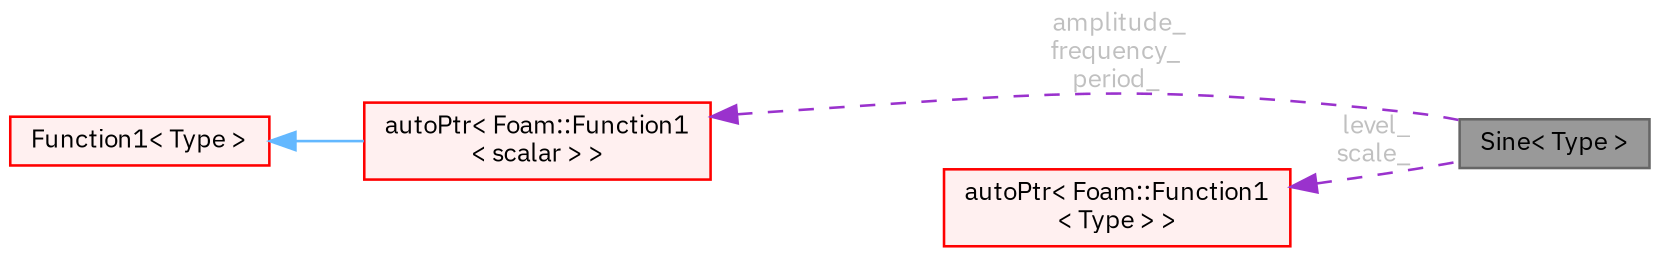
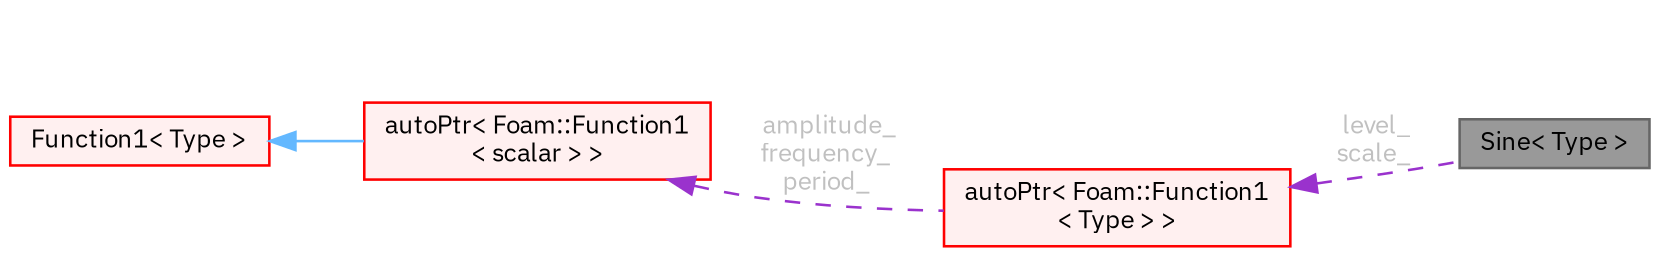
(1099, 94) -> (818, 204)
